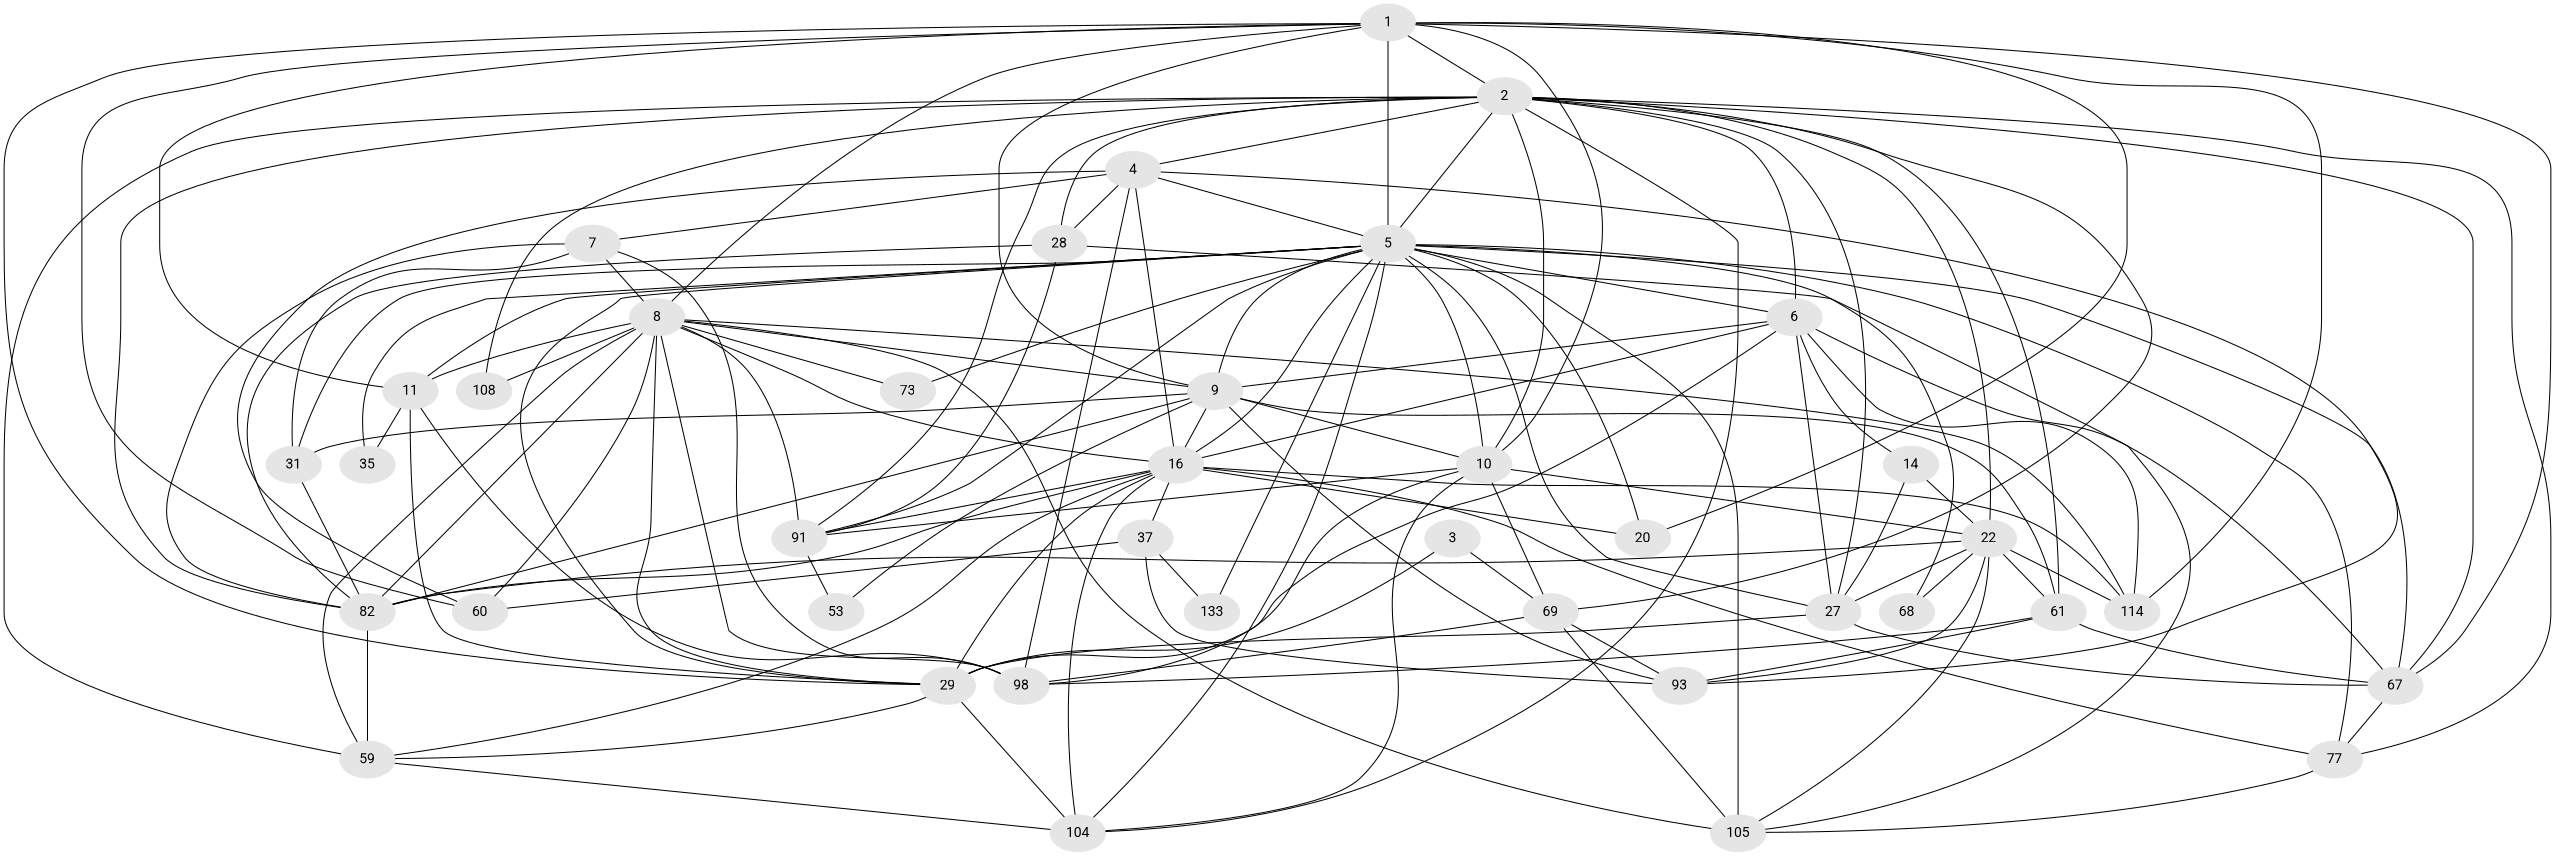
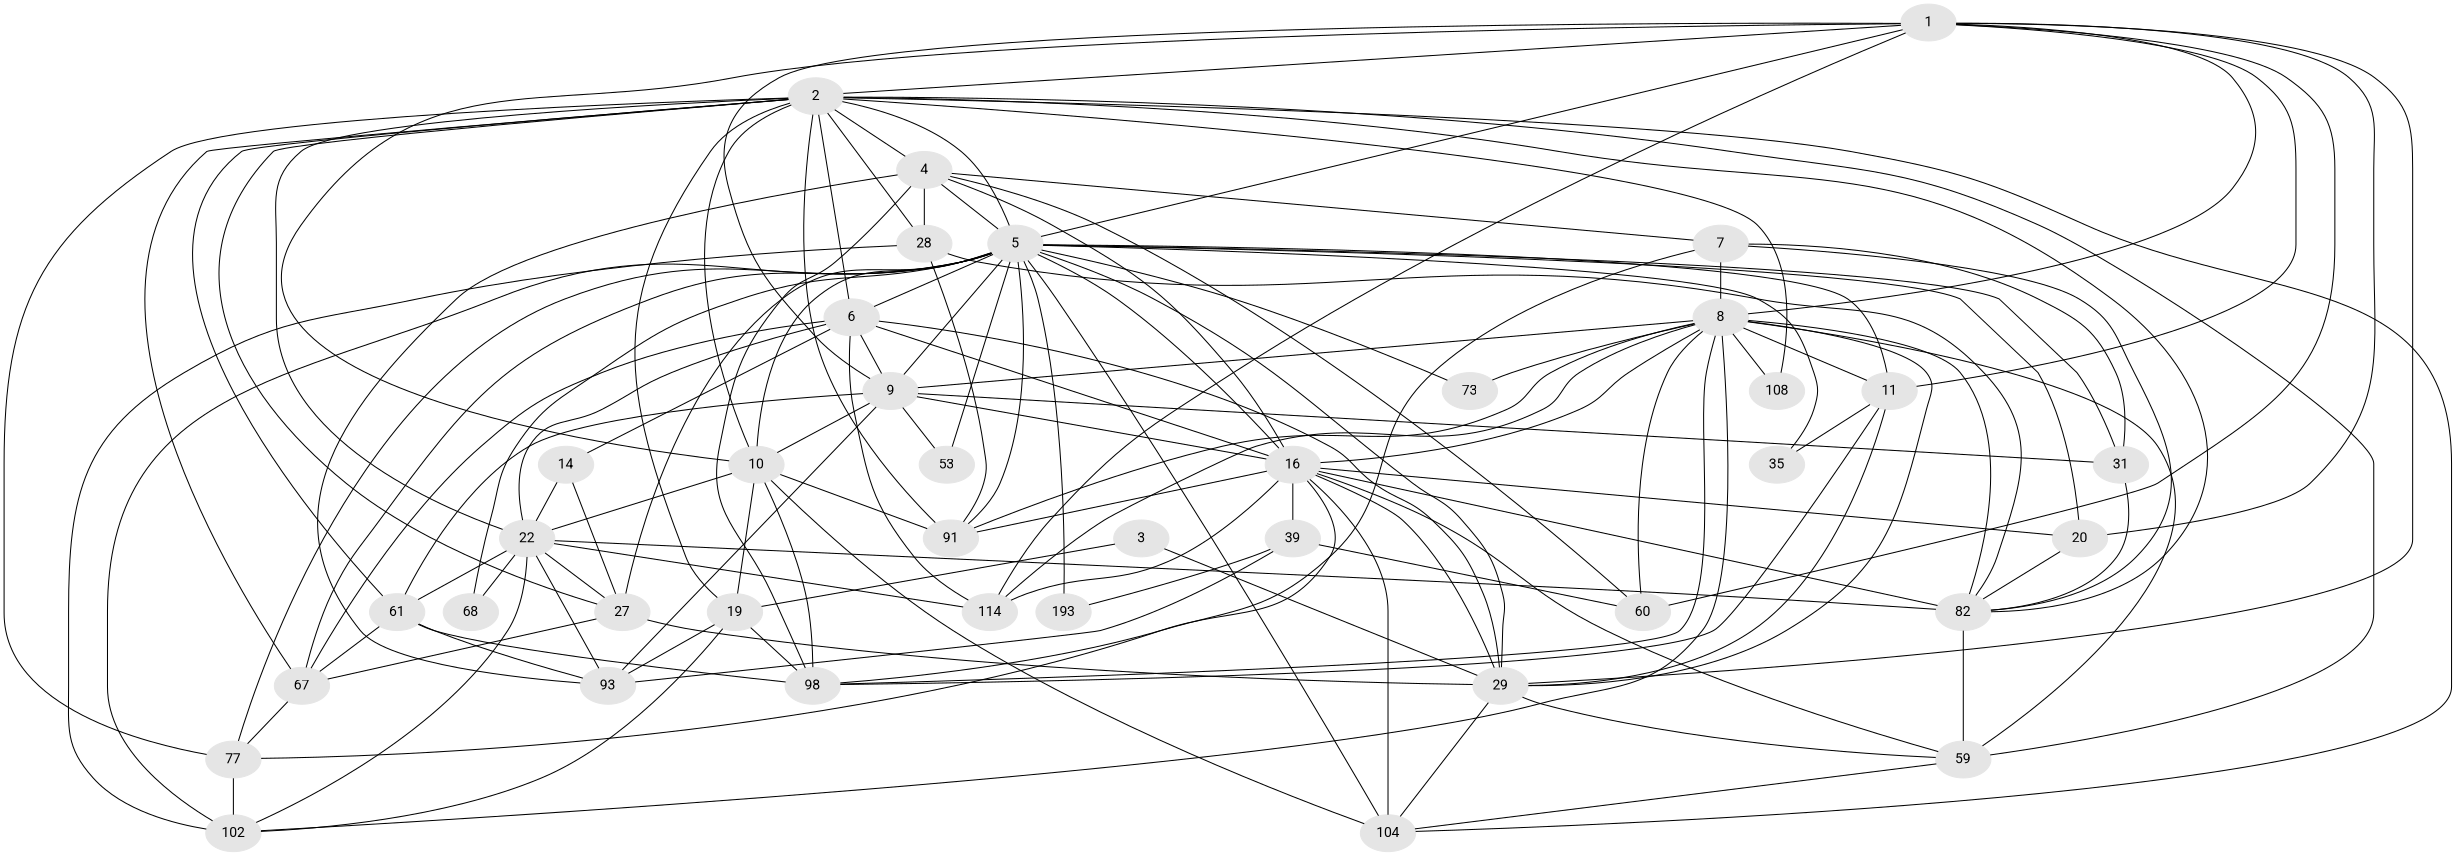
(2266, 76) -> none
(1813, 458) -> (646, 385)
(811, 496) -> (2022, 575)
(1145, 538) -> (1293, 538)
(821, 581) -> (981, 354)
(1212, 612) -> (1064, 612)
(1551, 612) -> (735, 612)
(1738, 833) -> (233, 833)
